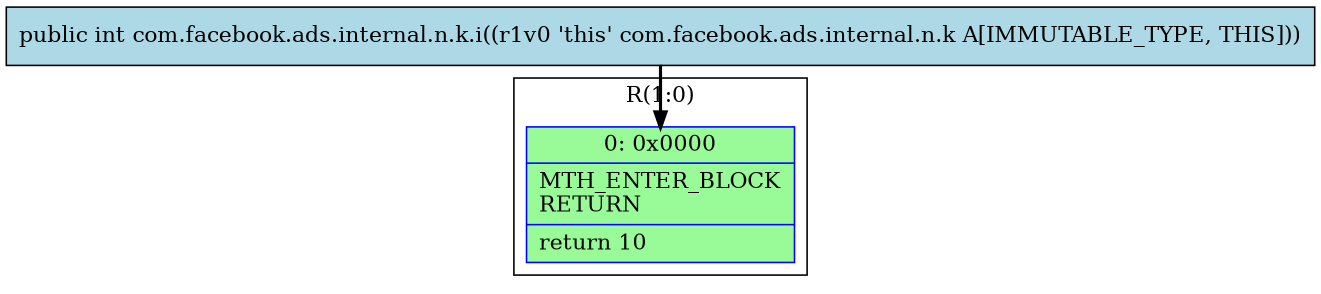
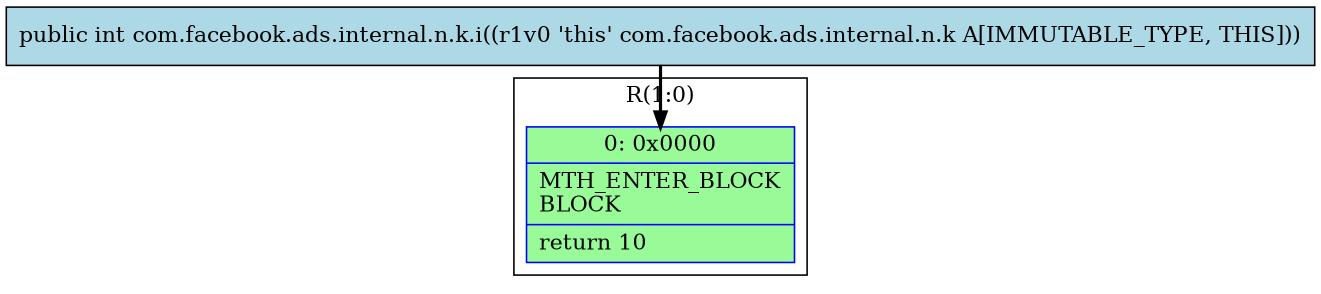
(590, 205) -> (580, 205)
